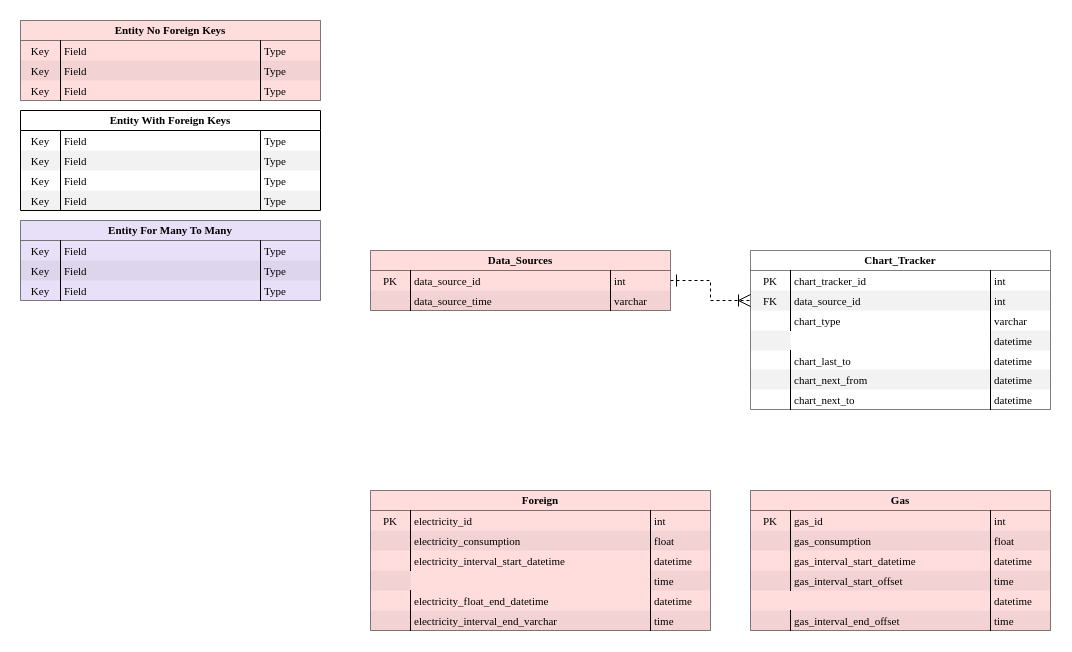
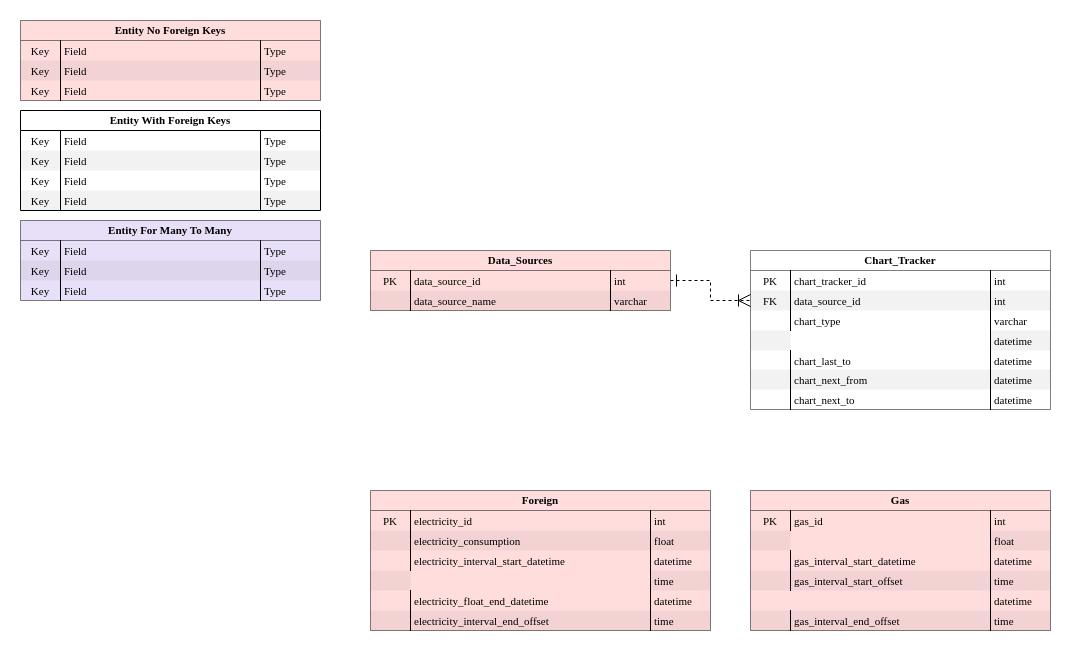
(462, 301) -> (463, 301)
(891, 541) -> none
(505, 621) -> (502, 621)
